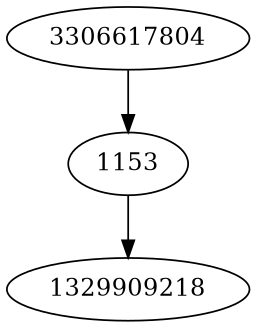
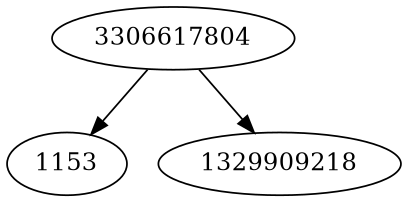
(128, 218) -> (221, 95)
